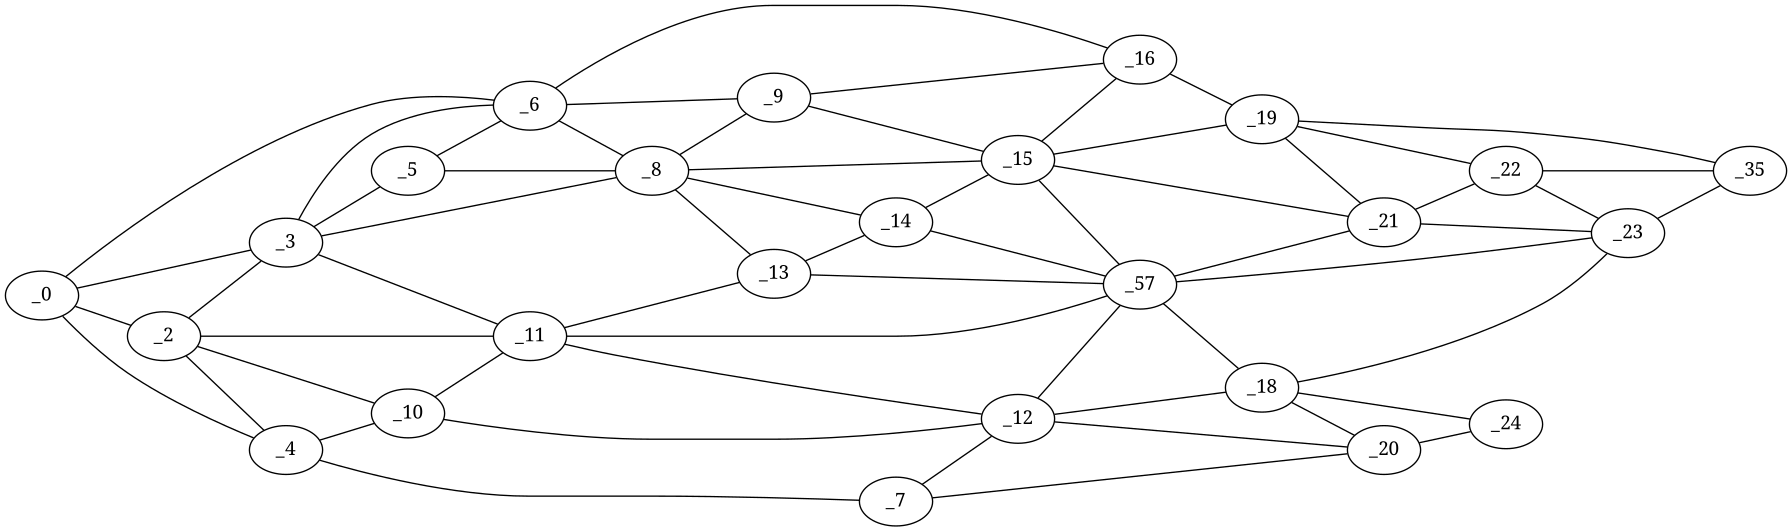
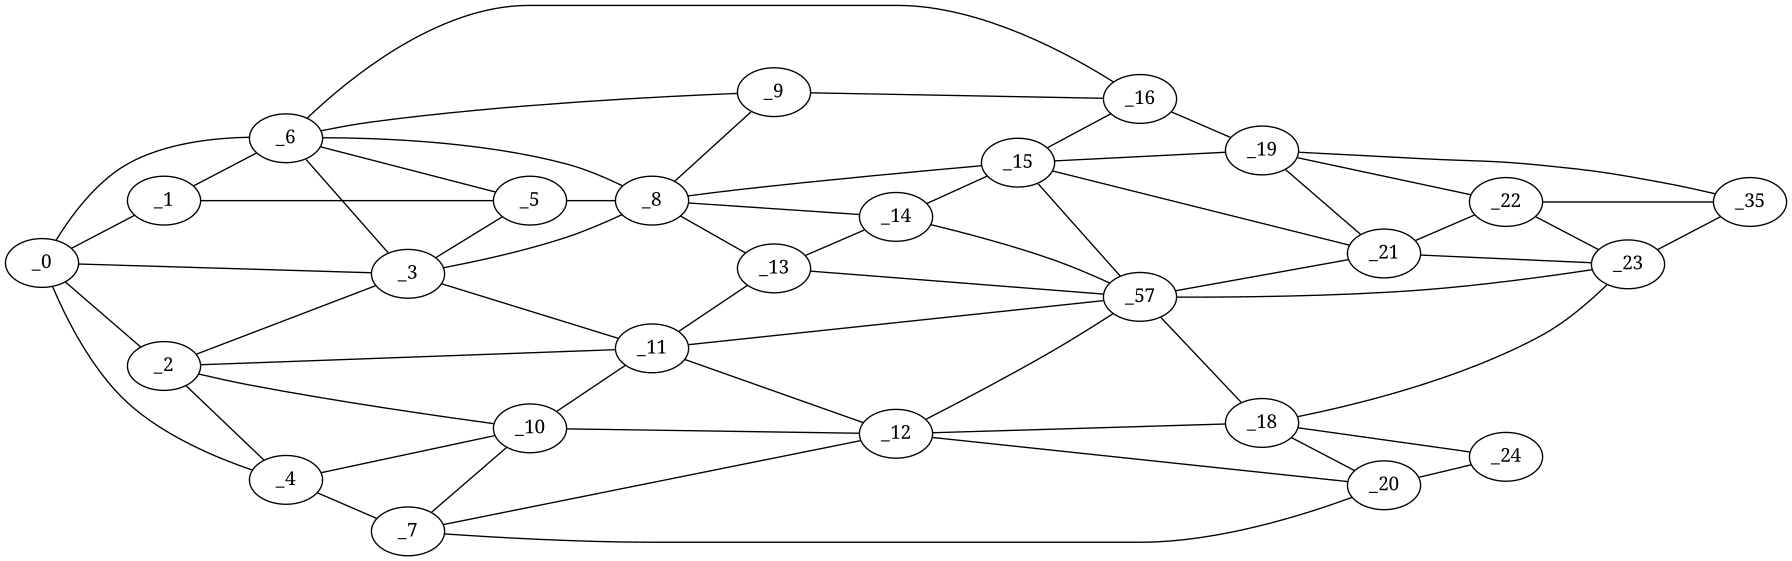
(896, 129) -> none
none -> (164, 201)
none -> (469, 480)
